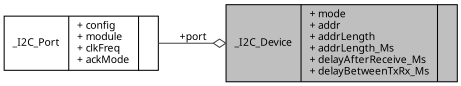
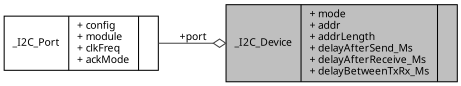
(352, 48) -> (361, 48)
